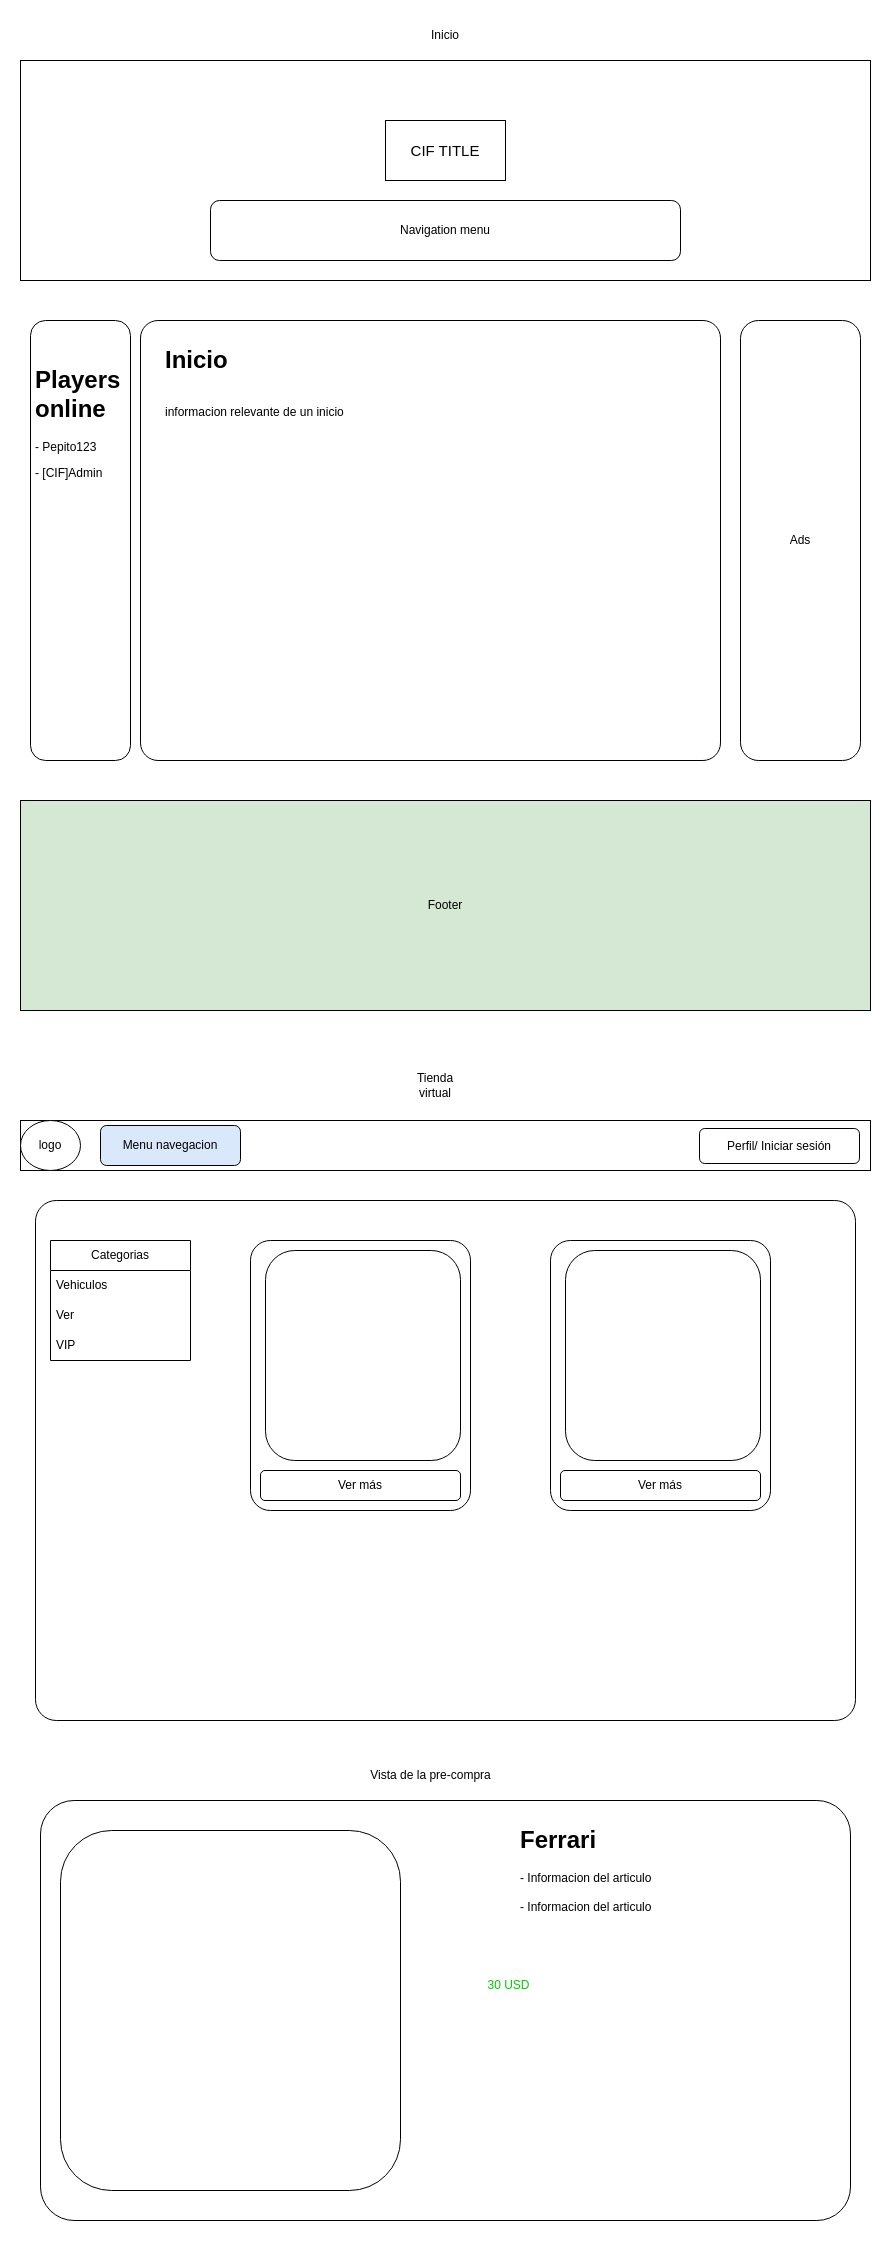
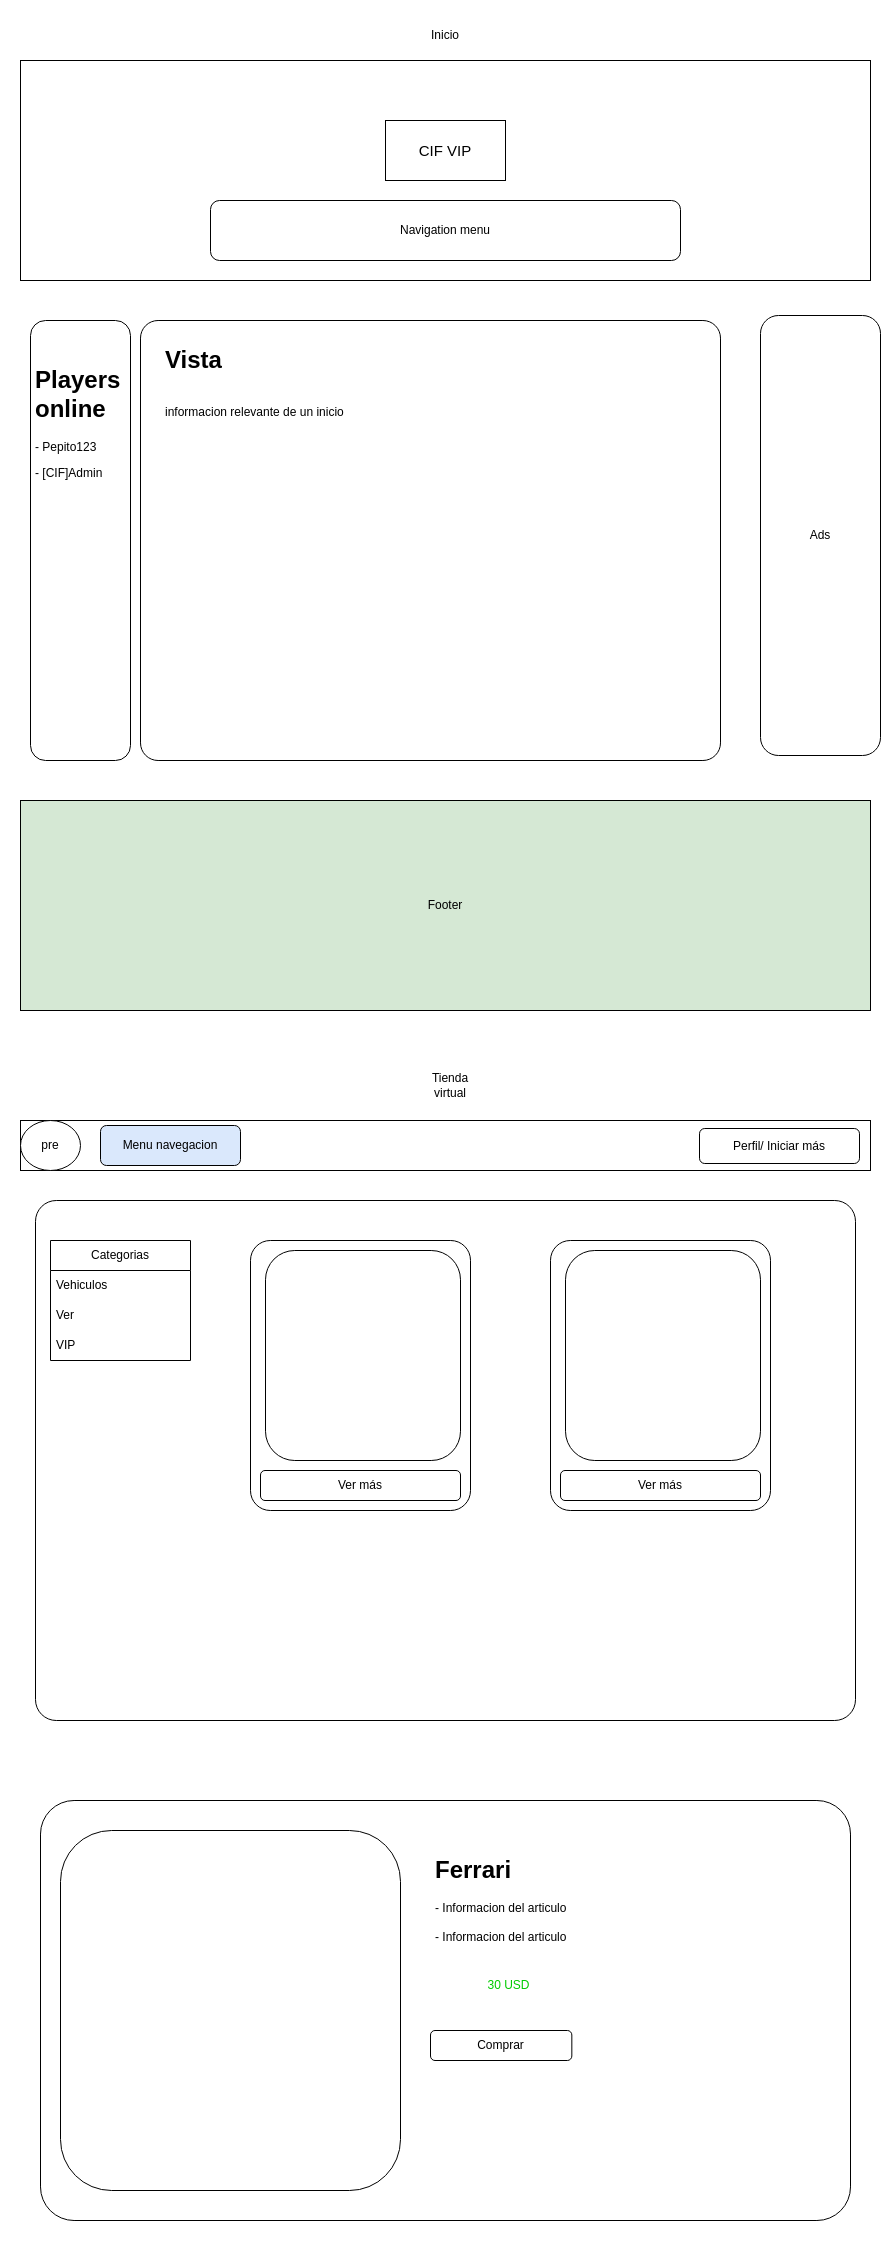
(446, 151) -> (446, 151)
(264, 345) -> (264, 345)
(801, 541) -> (821, 536)
(436, 1086) -> (451, 1086)
(51, 1146) -> (51, 1146)
(780, 1147) -> (780, 1147)
(431, 1776) -> none
(611, 1881) -> (526, 1911)
none -> (501, 2046)
